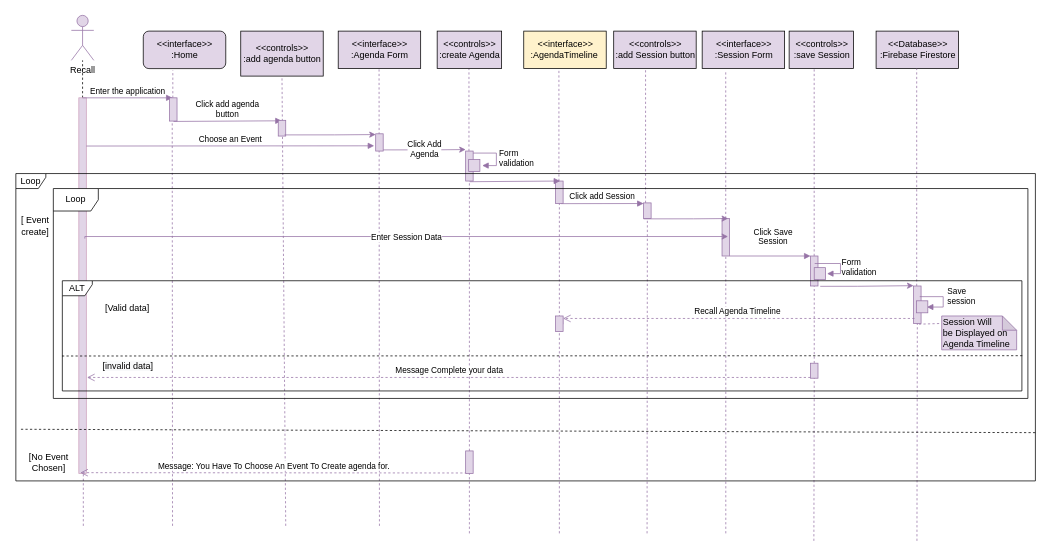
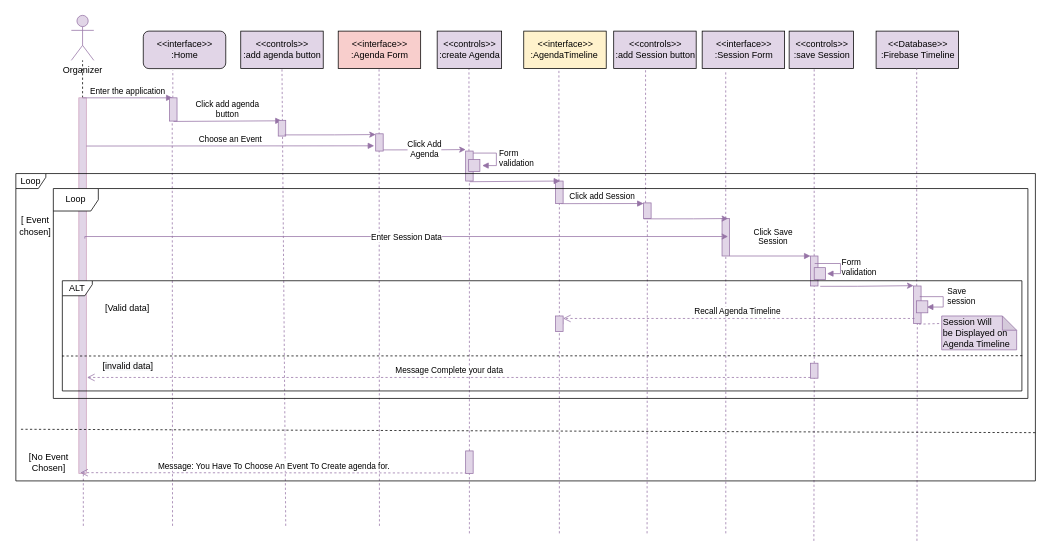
(379, 50) -> (379, 50)
(918, 50) -> (918, 50)
(282, 54) -> (282, 50)
(83, 71) -> (83, 71)
(35, 226) -> (35, 226)
